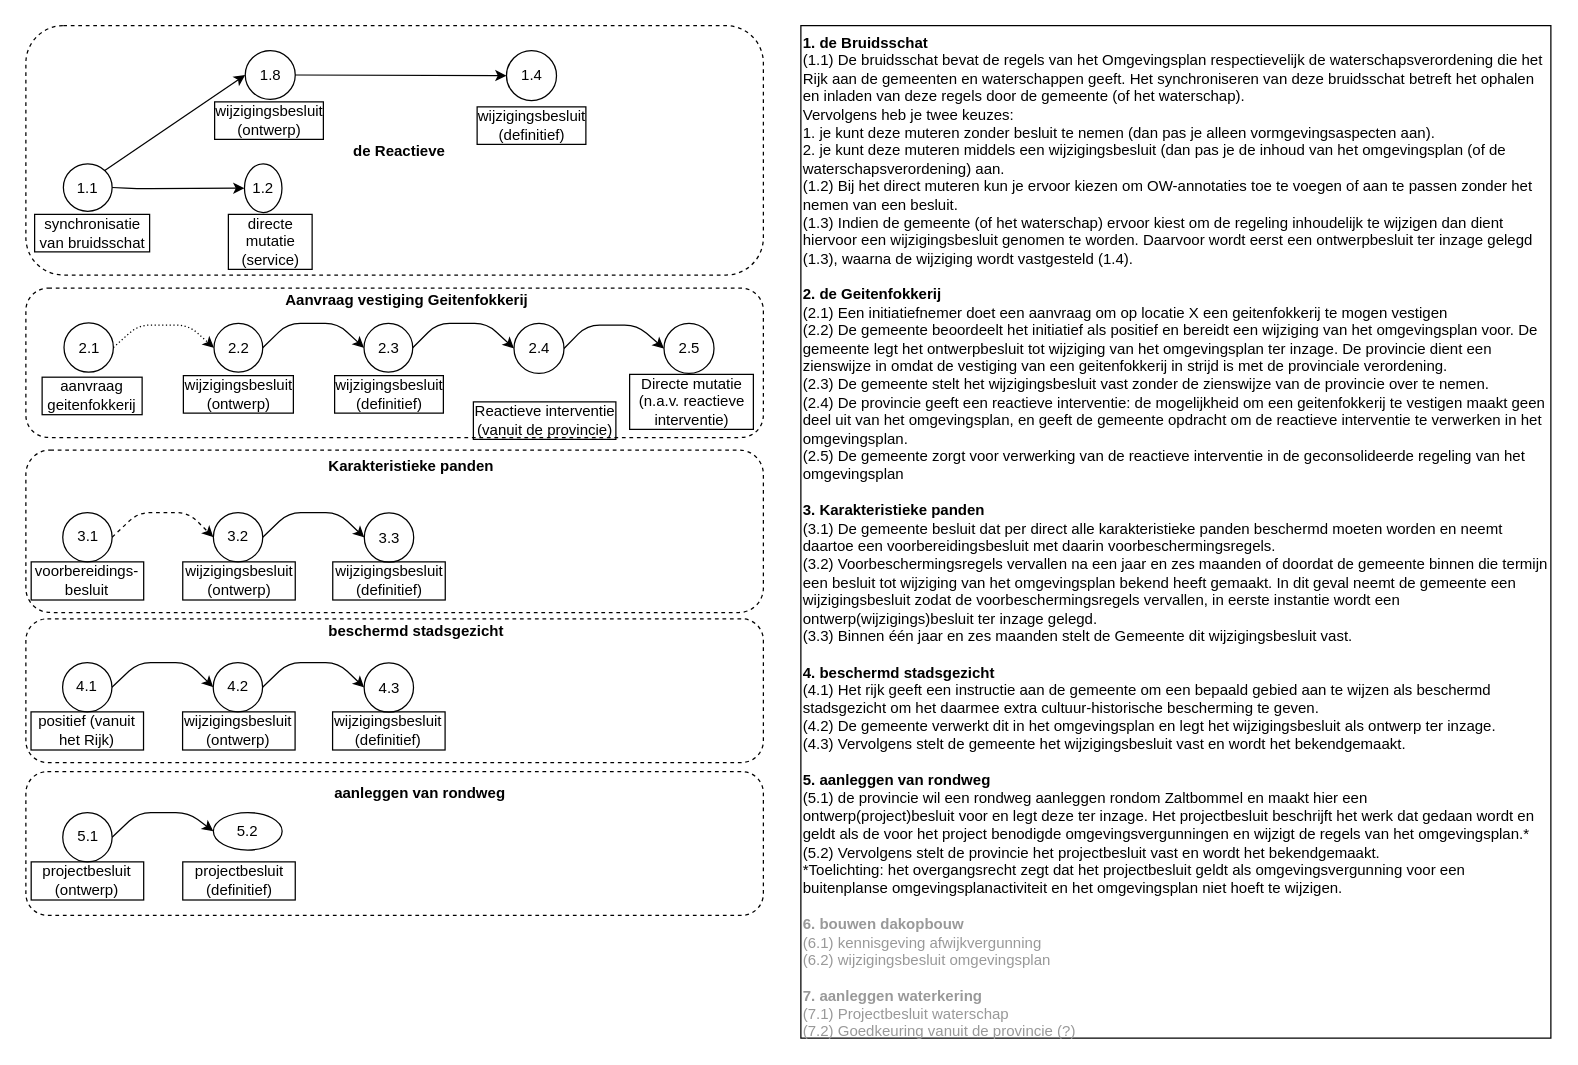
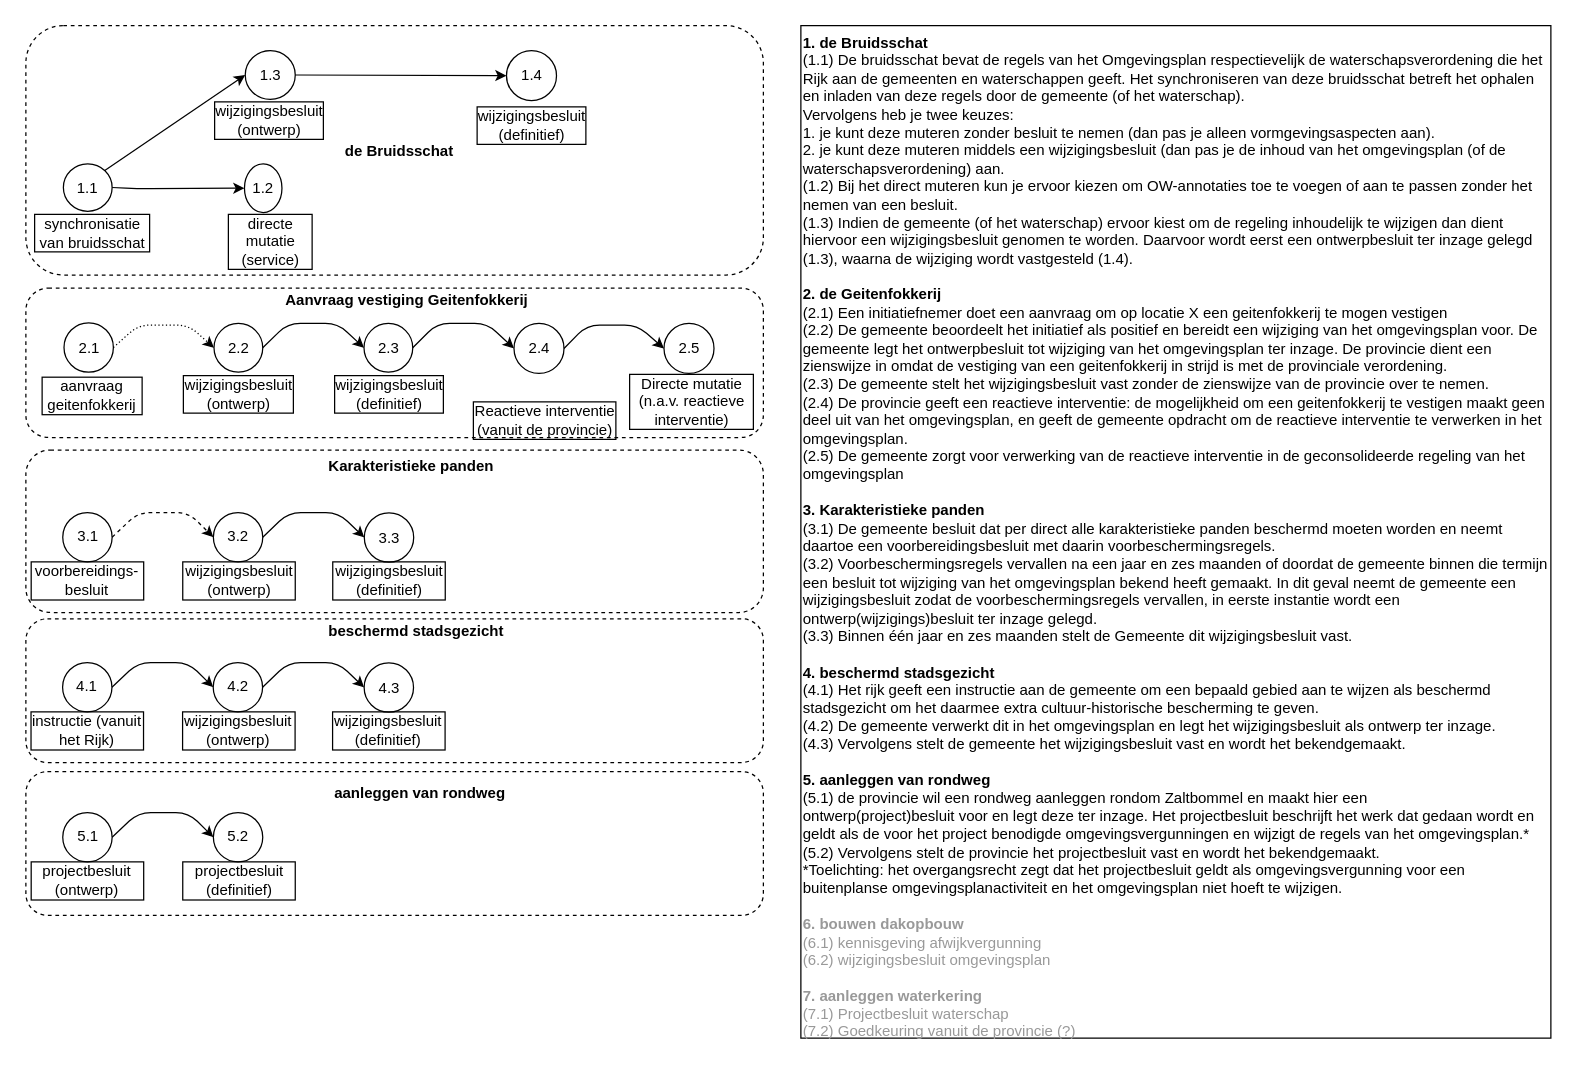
(271, 76) -> (271, 76)
(399, 152) -> (399, 152)
(87, 731) -> (87, 731)
(248, 831) -> (238, 837)
